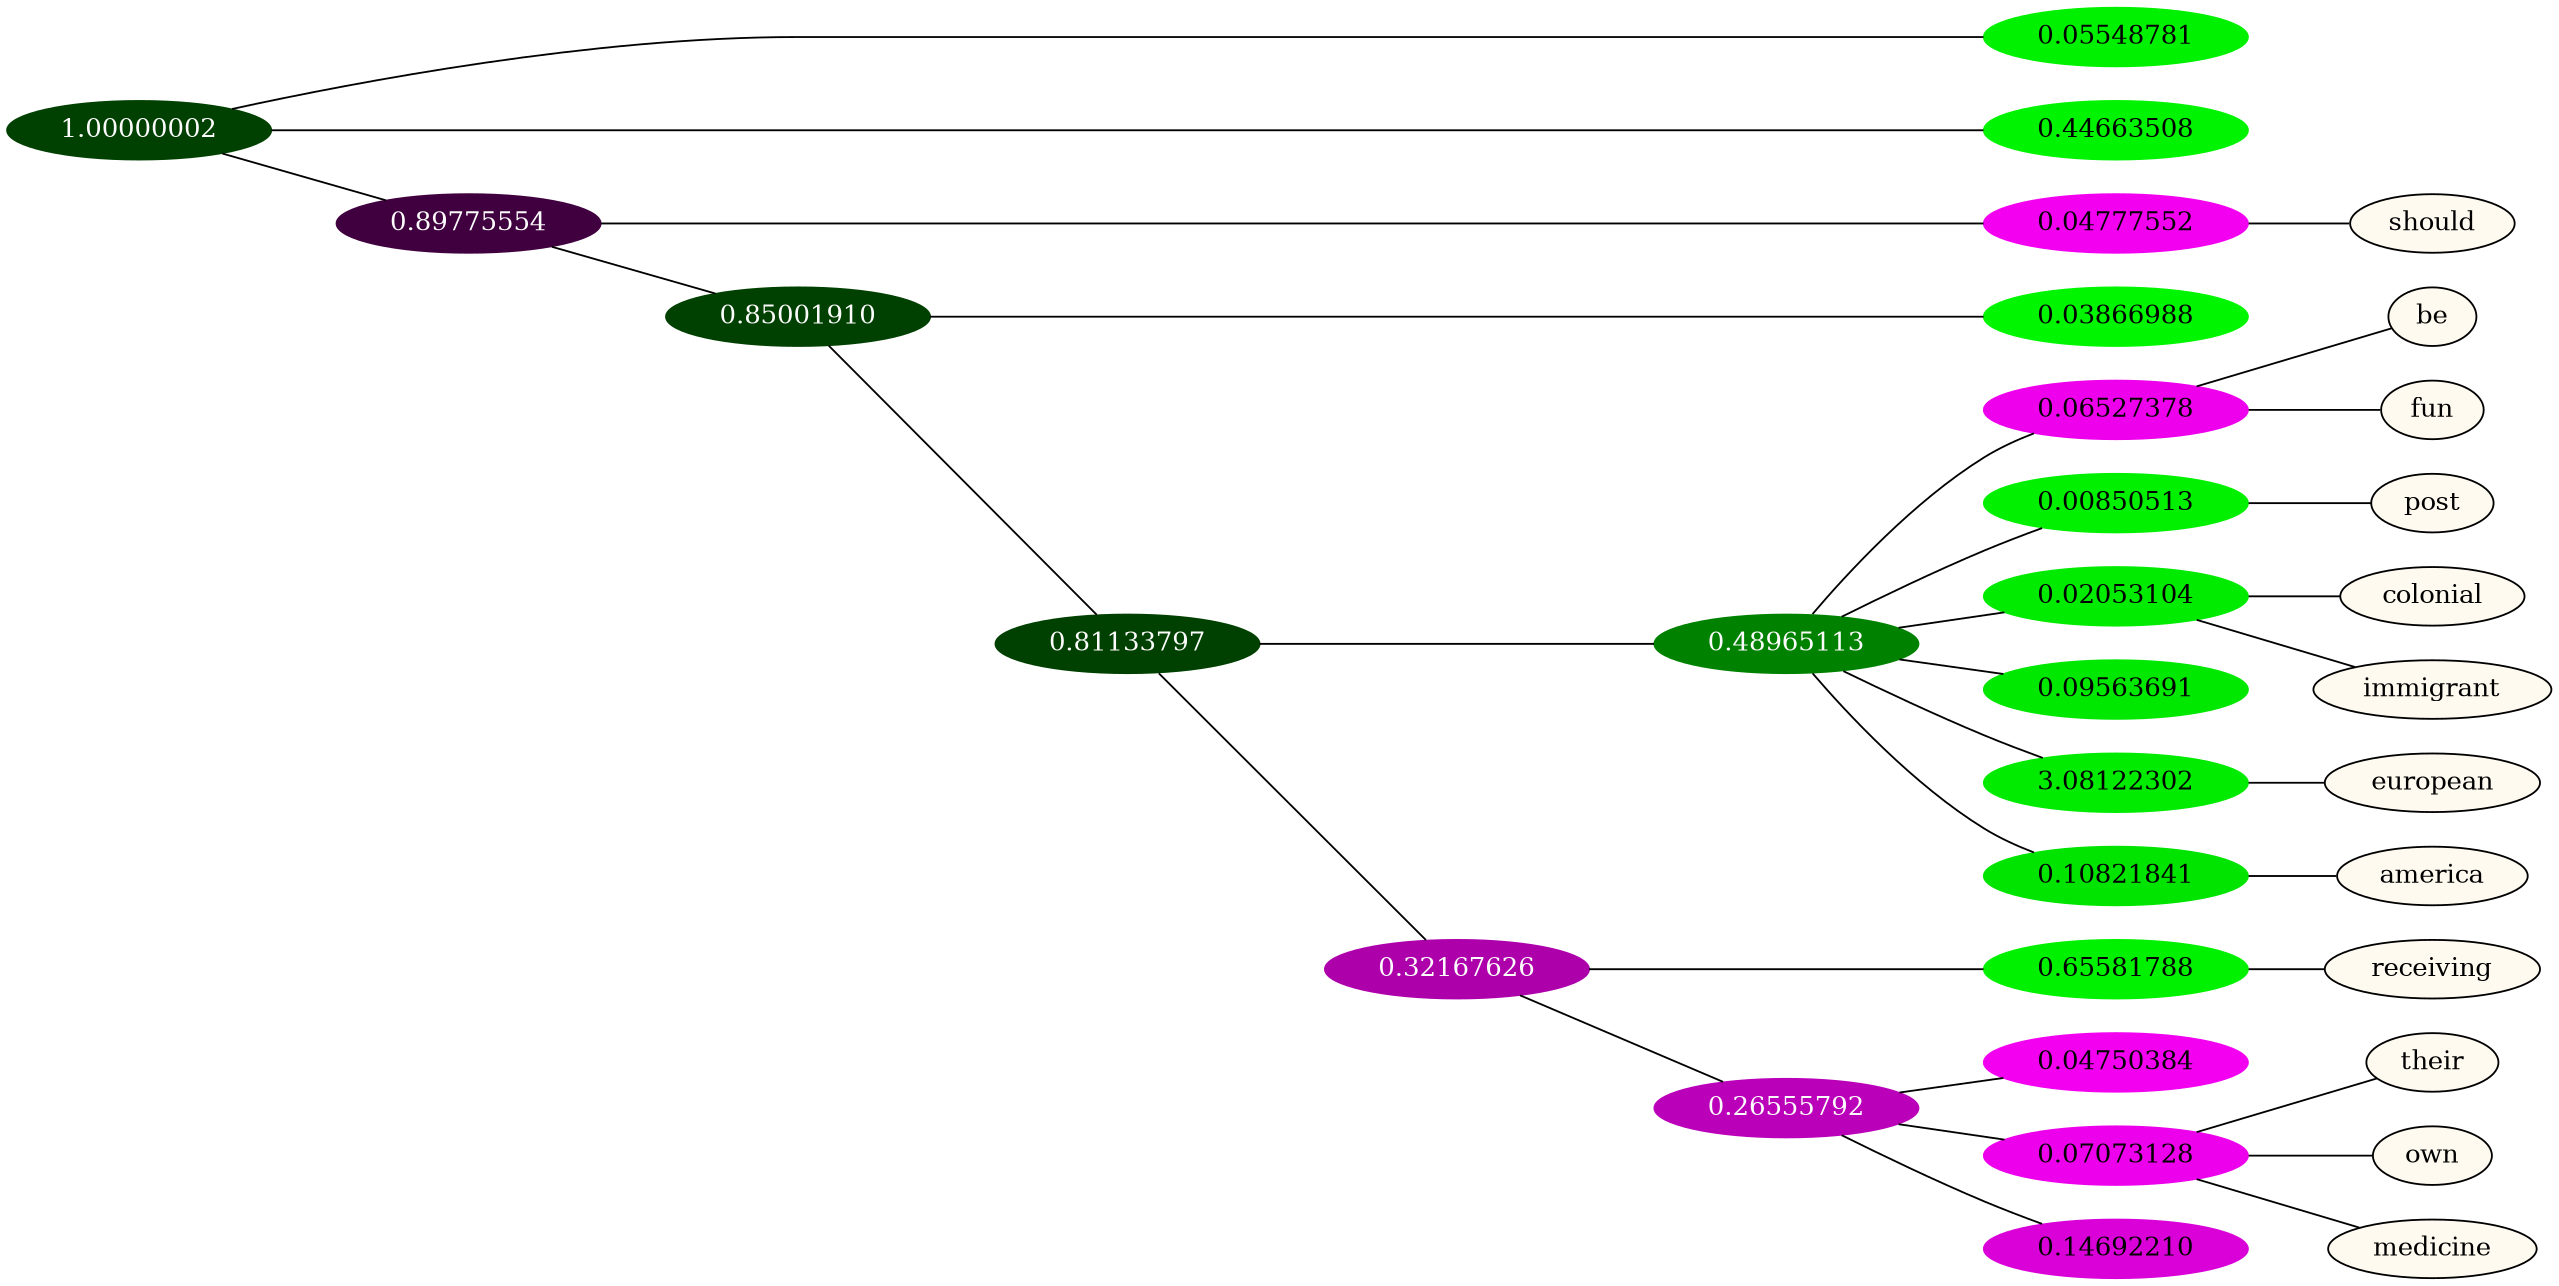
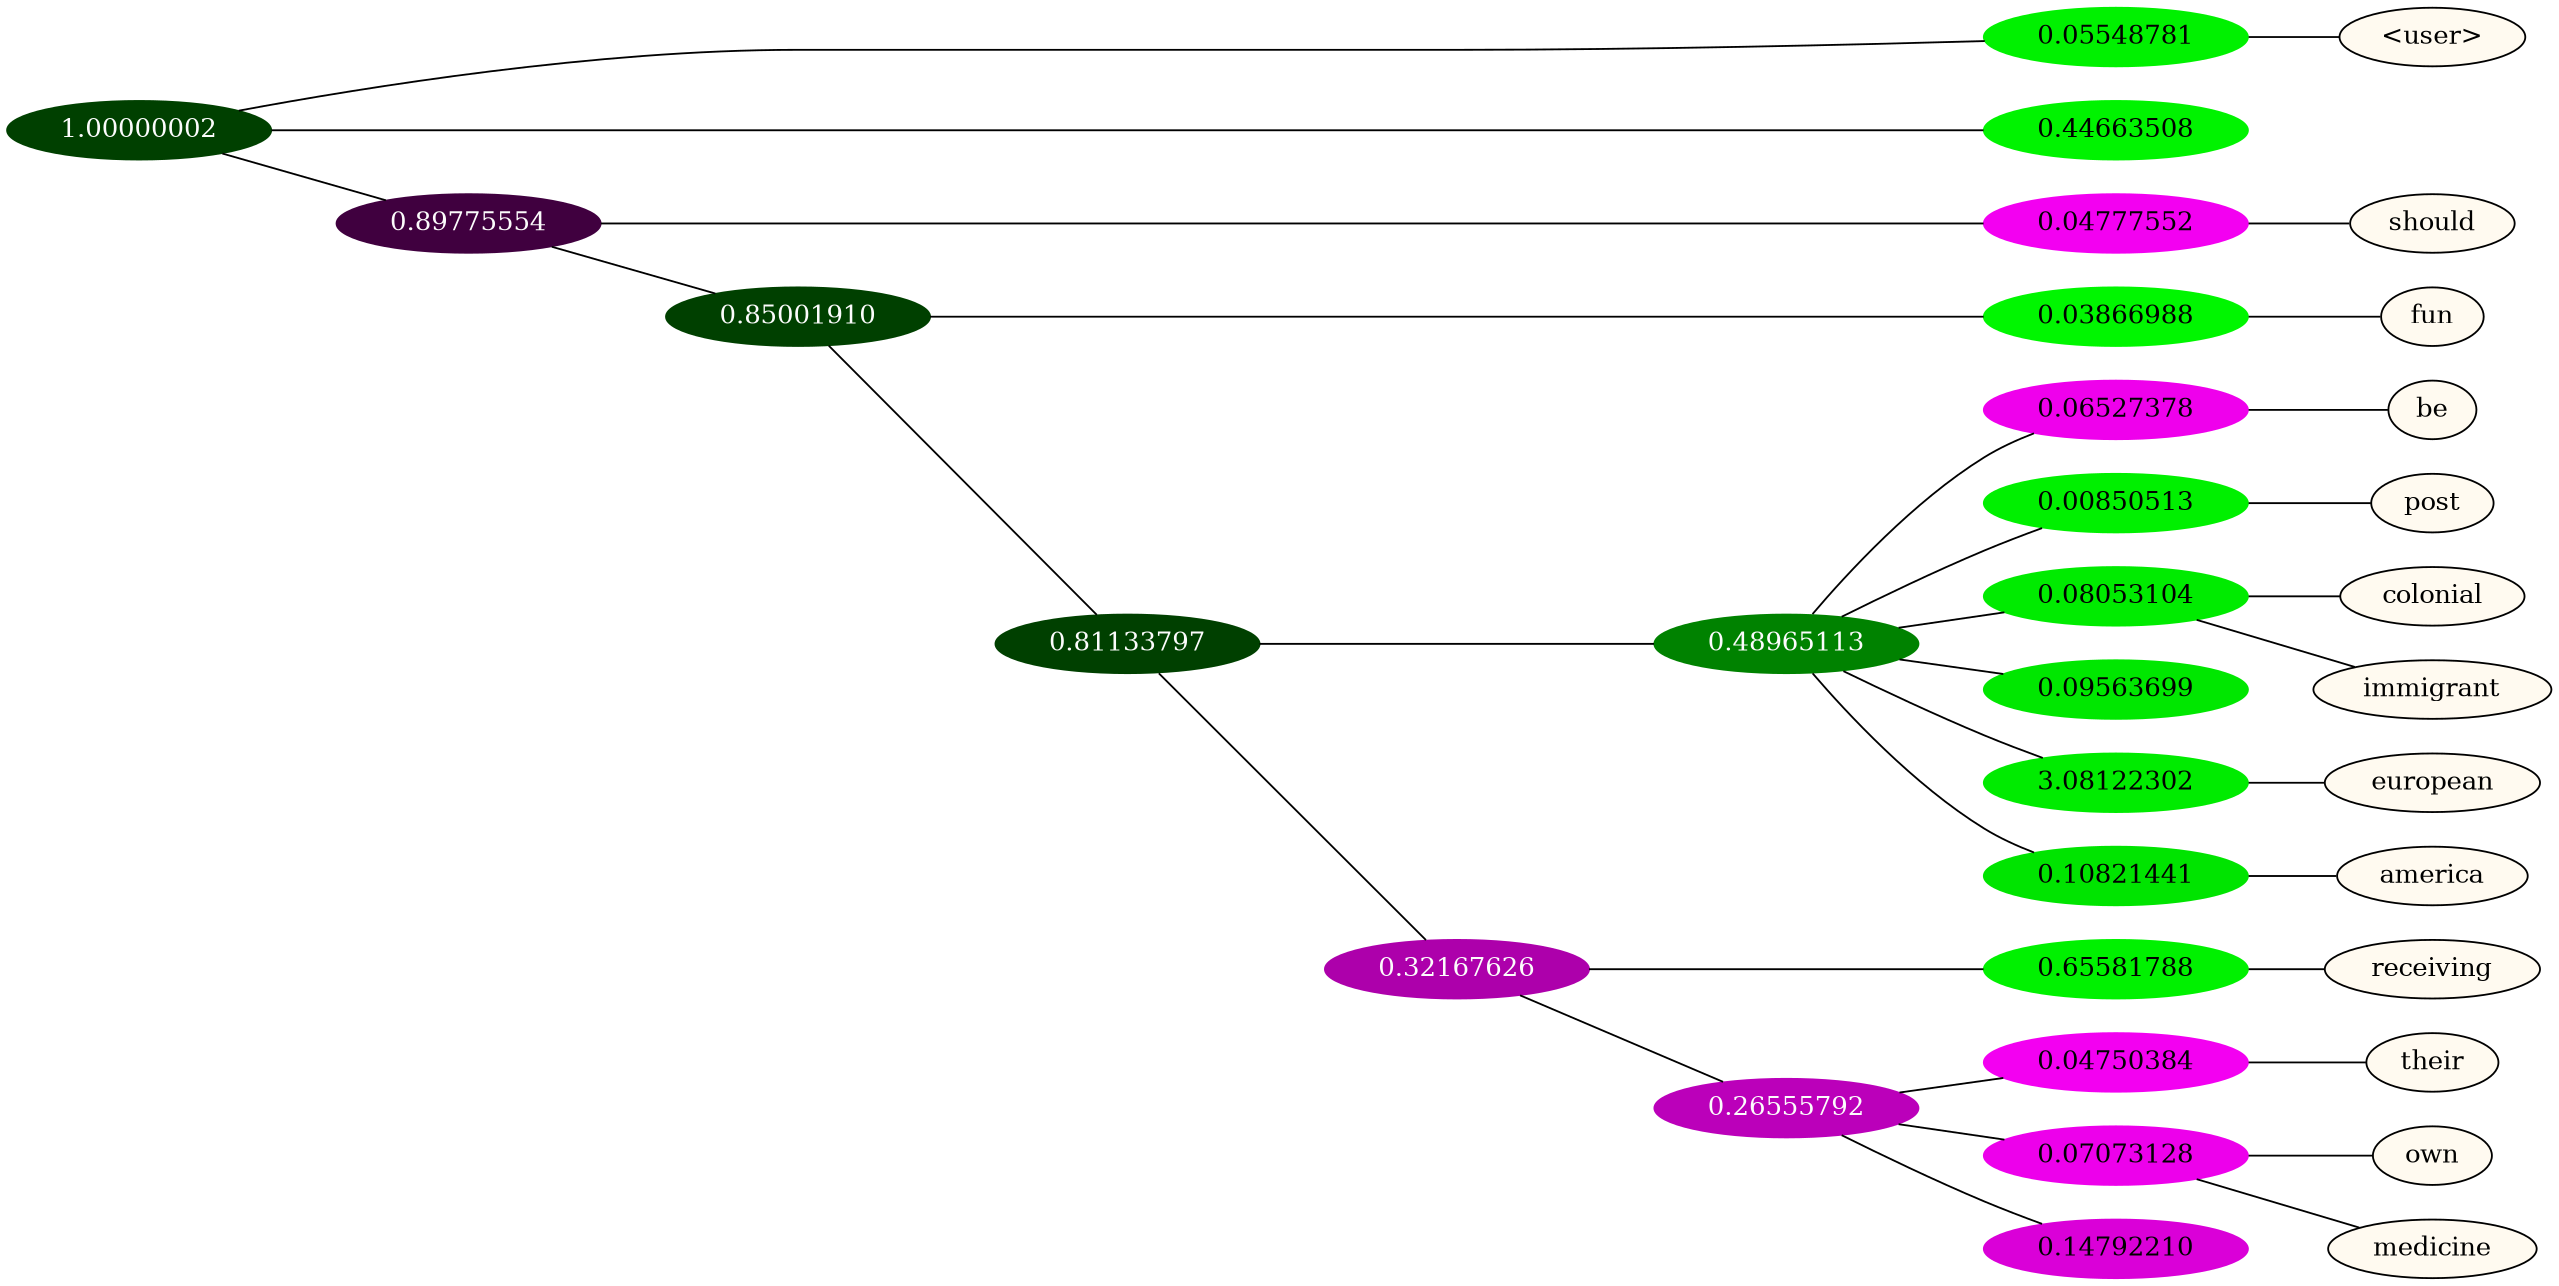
none -> (2432, 37)
(2315, 410) -> (2315, 317)
(2116, 596) -> (2116, 596)
(2116, 690) -> (2116, 690)
(2116, 876) -> (2116, 876)
(2287, 1105) -> (2307, 1062)
(2116, 1249) -> (2116, 1249)
